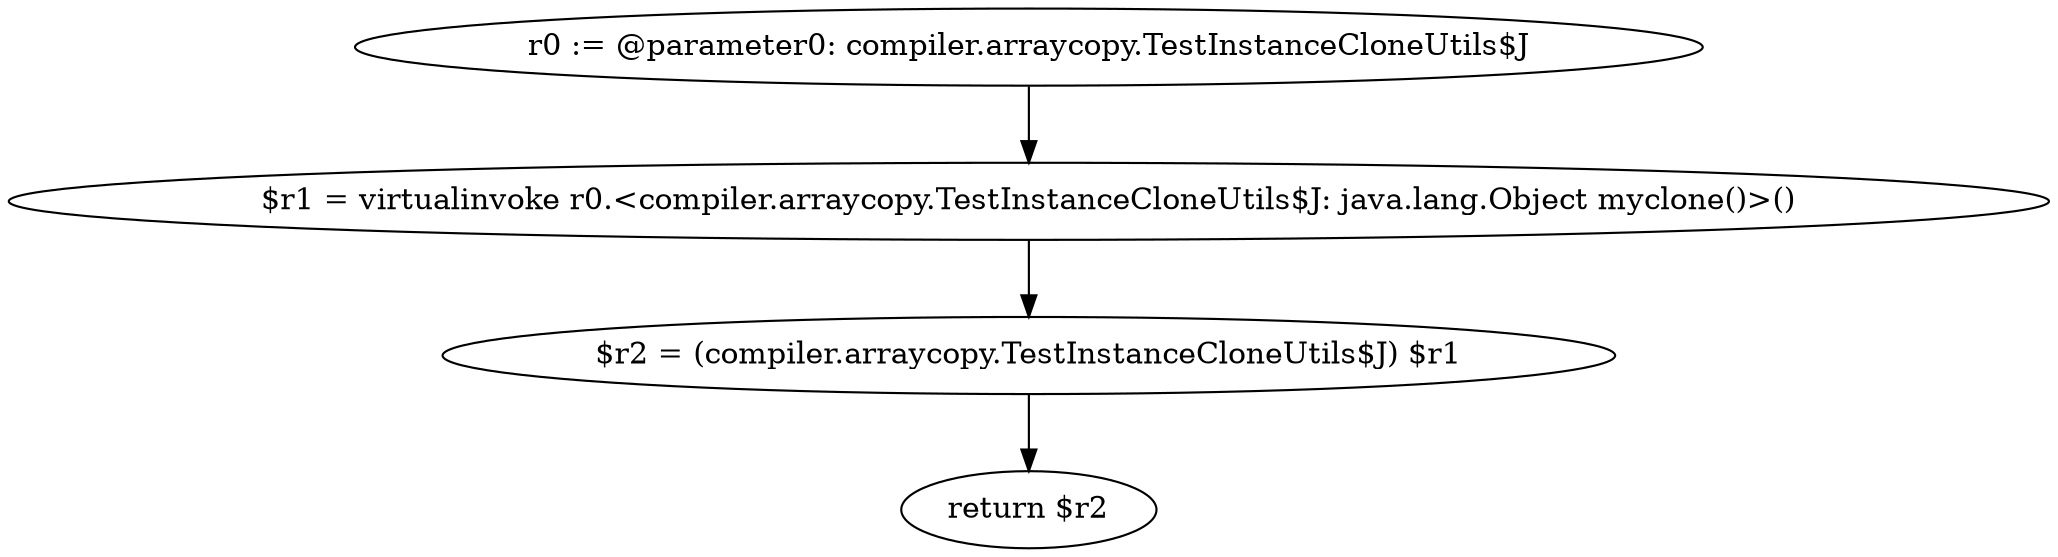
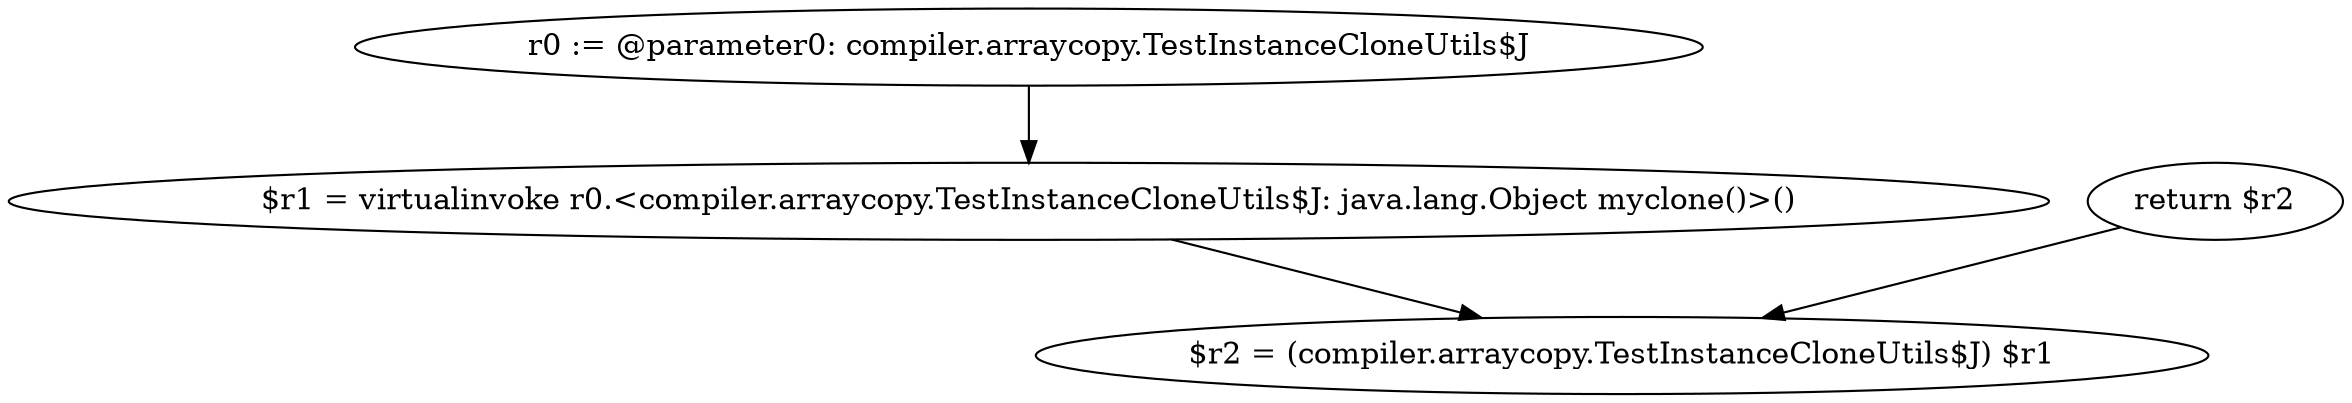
(1029, 422) -> (1952, 270)
